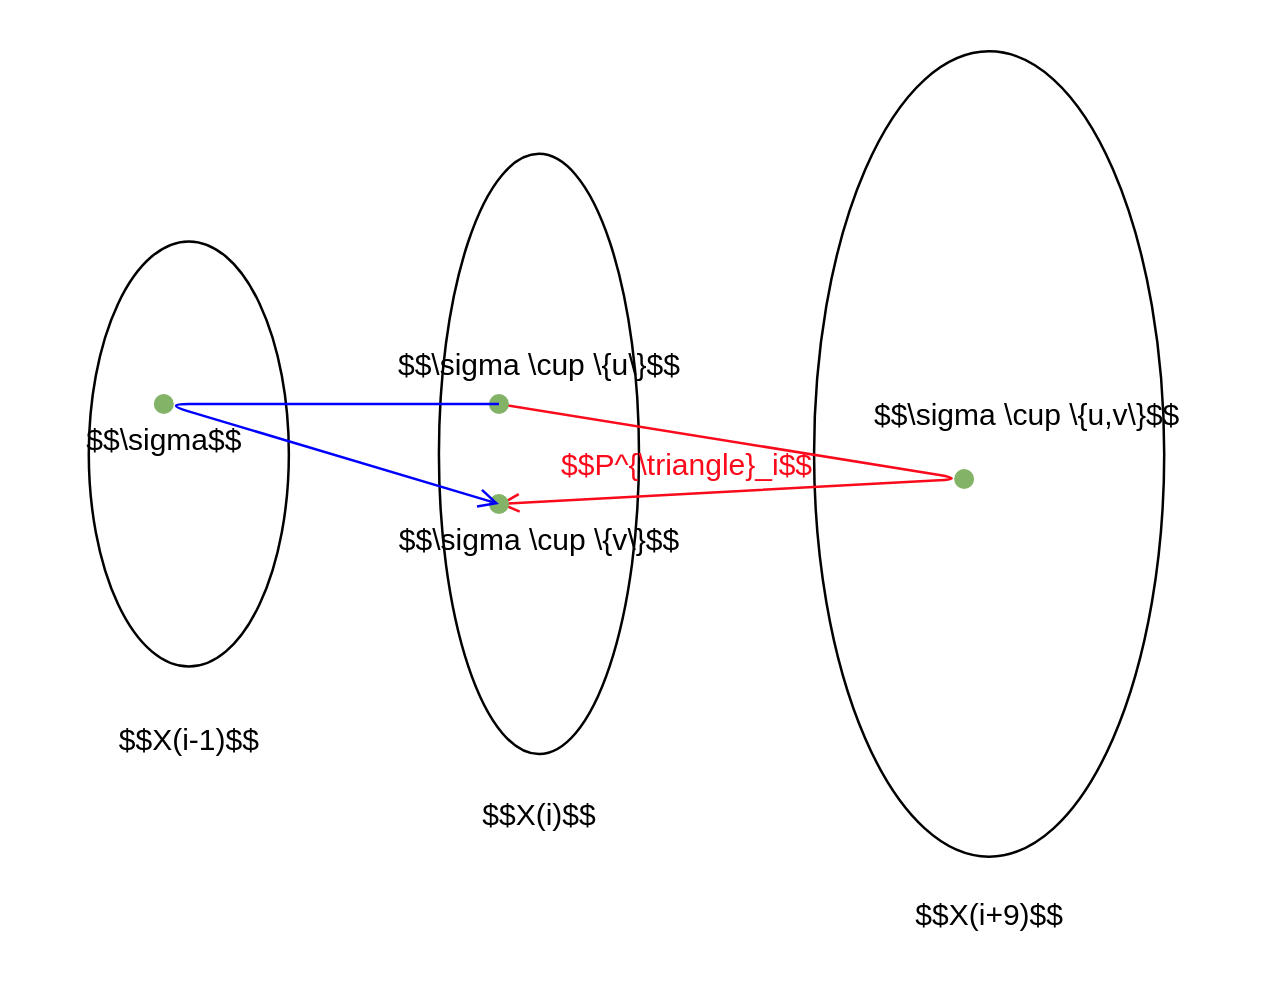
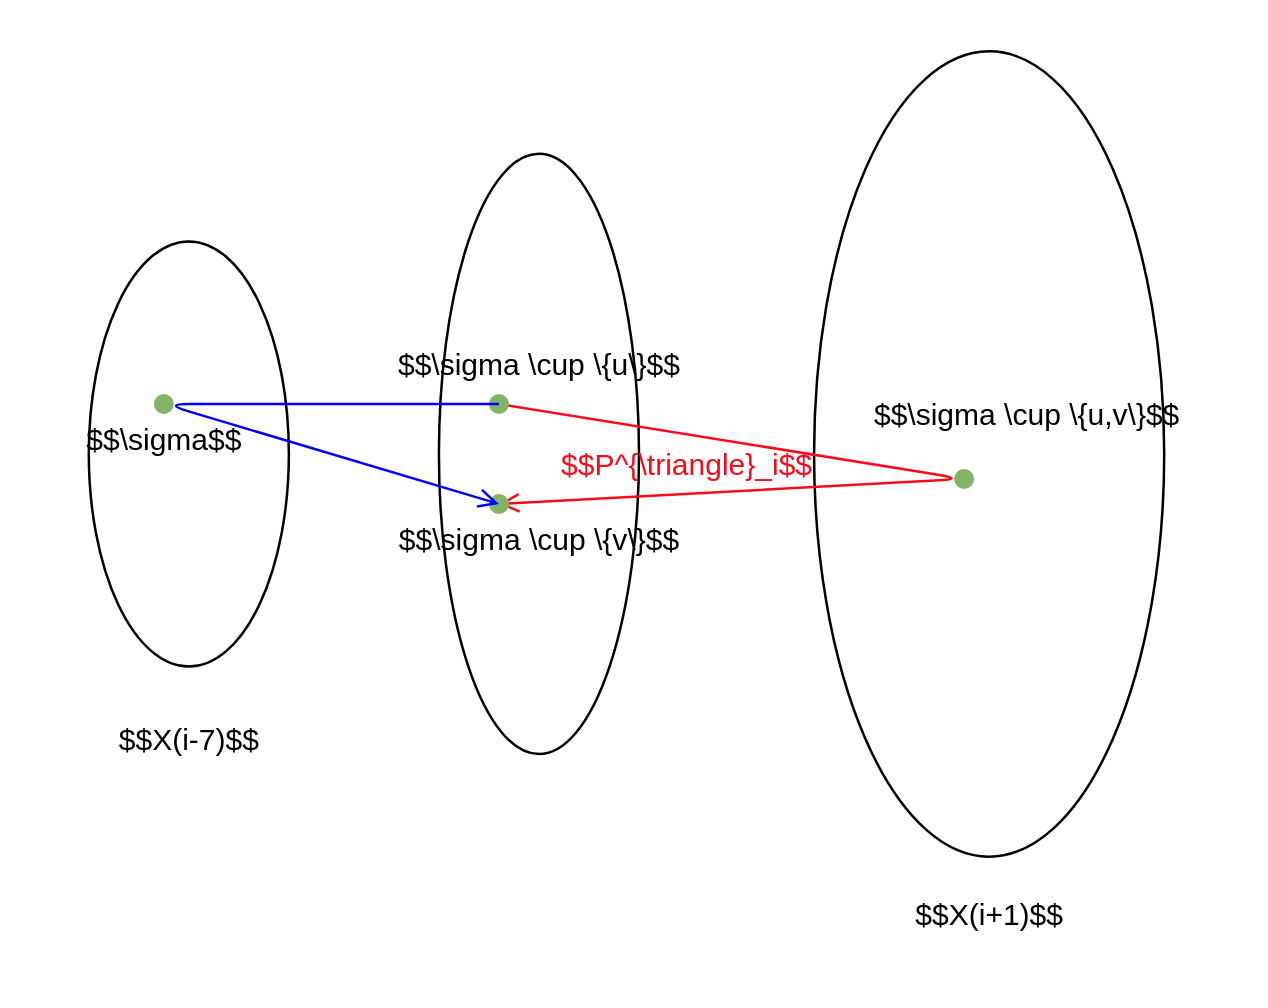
(190, 741) -> (190, 741)
(539, 816) -> none
(990, 916) -> (990, 916)
